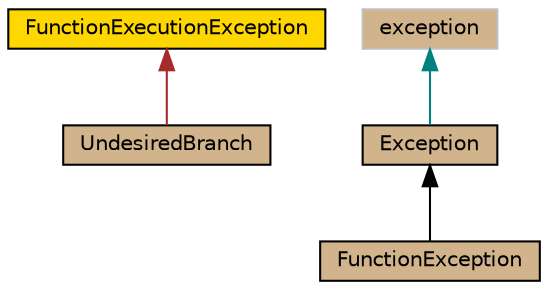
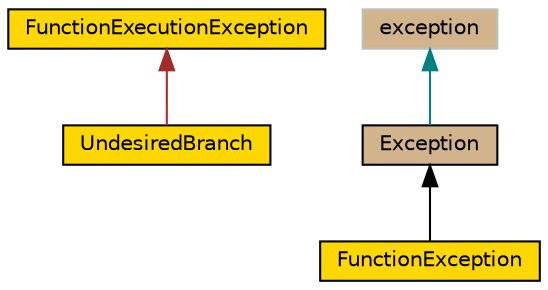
(167, 145) -> (167, 145)
(430, 261) -> (430, 261)
